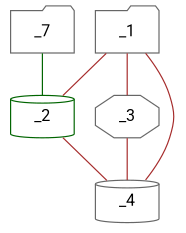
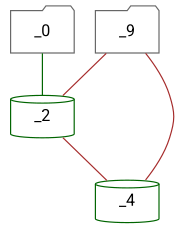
(42, 32) -> (42, 32)
(127, 32) -> (127, 32)
(127, 117) -> none
(127, 201) -> (127, 201)
